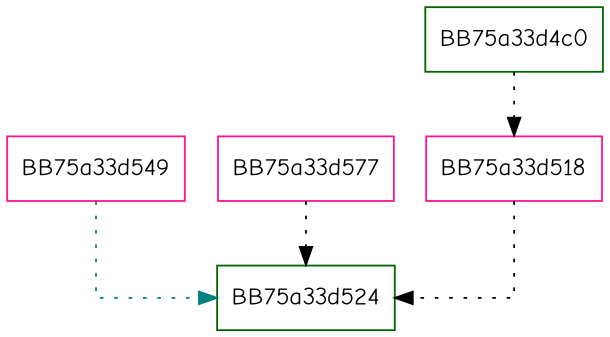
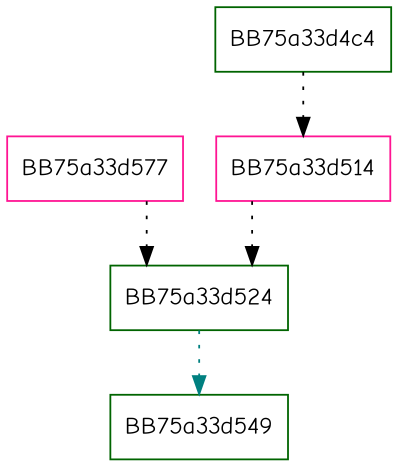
(514, 39) -> (303, 39)
(96, 169) -> (199, 427)
(514, 169) -> (303, 169)
(99, 298) -> (199, 353)
